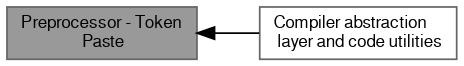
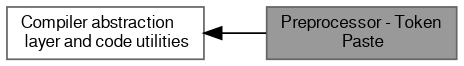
(237, 33) -> (244, 33)
